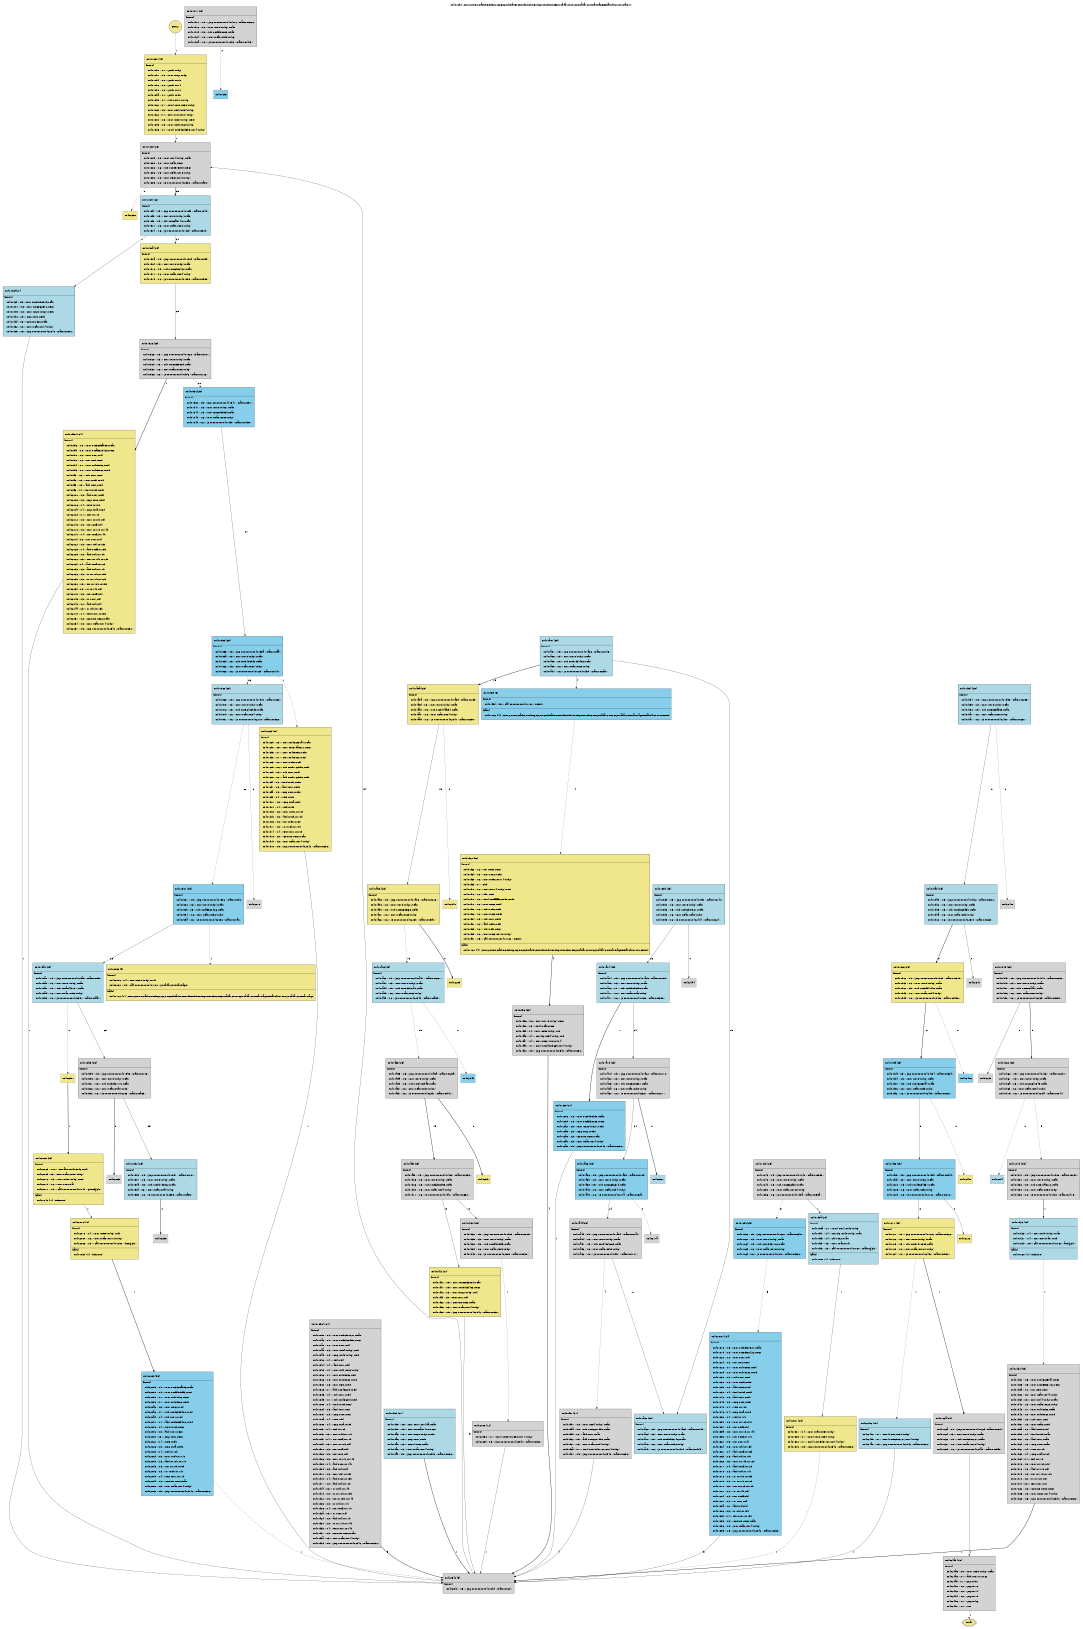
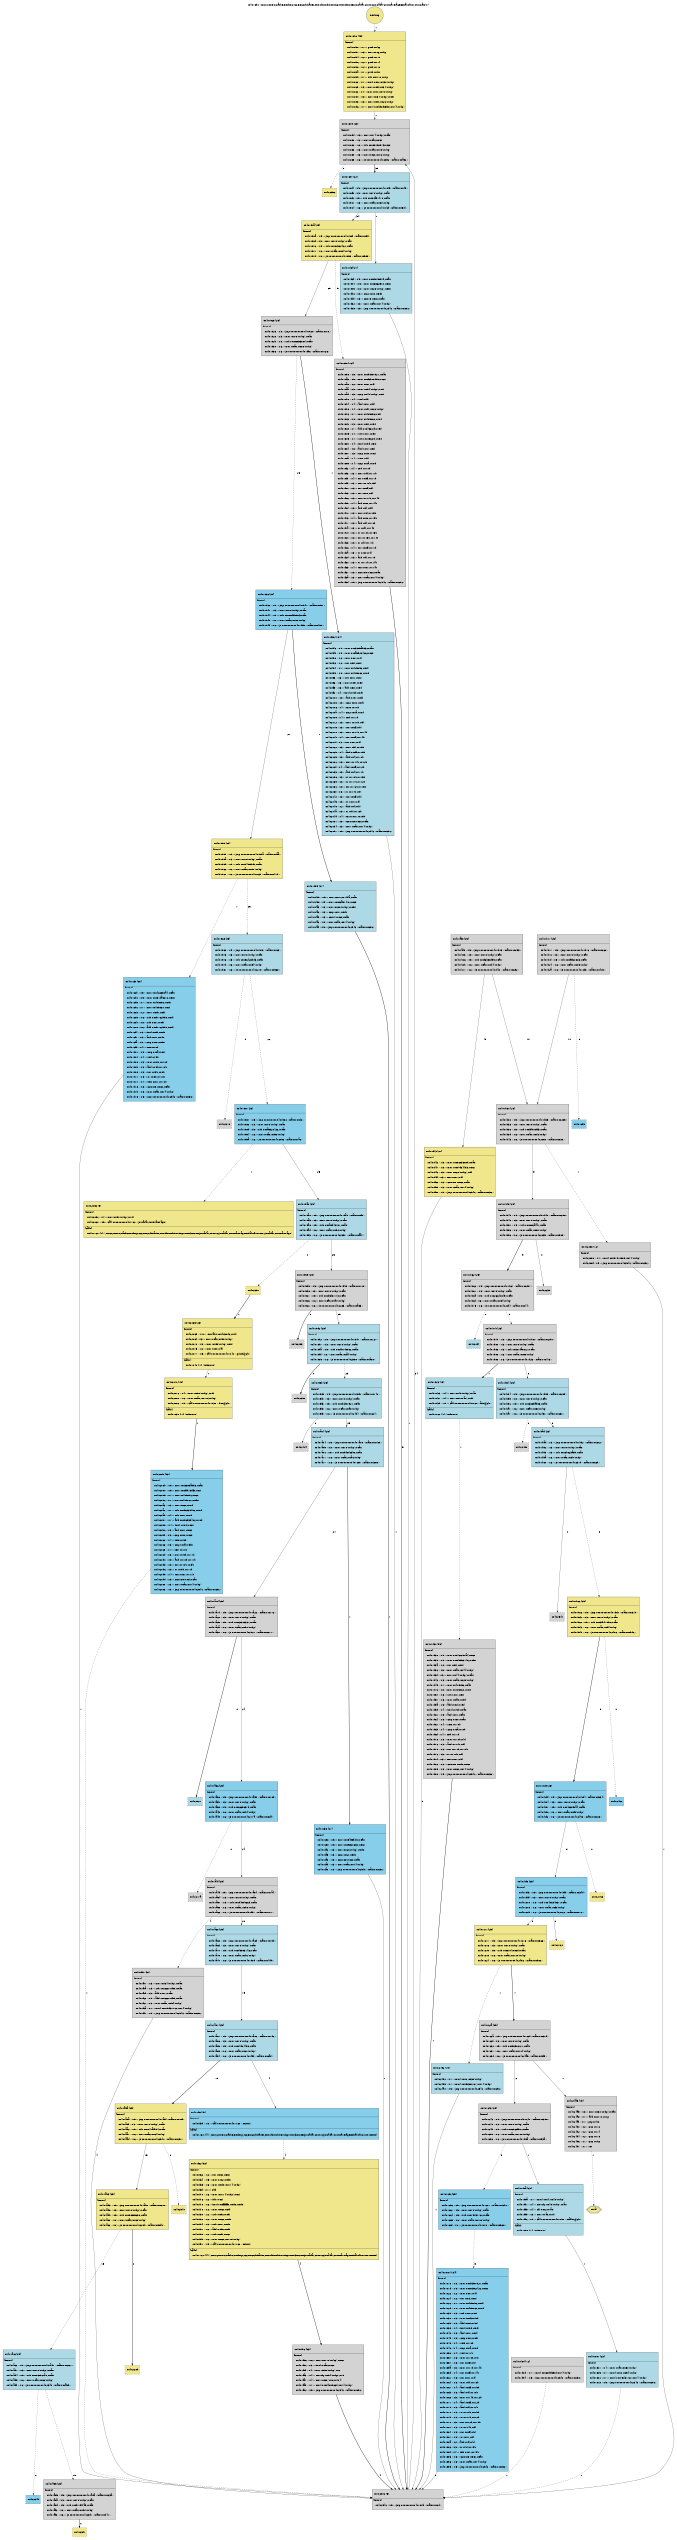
(175, 27) -> (375, 15)
none -> (336, 309)
(99, 532) -> (358, 734)
(247, 656) -> (247, 859)
none -> (305, 756)
(295, 789) -> (159, 1039)
(945, 943) -> (586, 1531)
(729, 997) -> (242, 1992)
none -> (553, 1038)
(429, 1128) -> none
none -> (533, 1171)
none -> (344, 1370)
none -> (526, 1370)
(820, 1434) -> (622, 2370)
none -> (515, 2081)
none -> (547, 2370)
